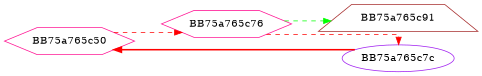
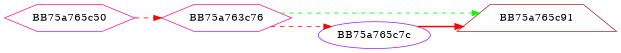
(227, 24) -> (227, 18)
(238, 50) -> (436, 27)
